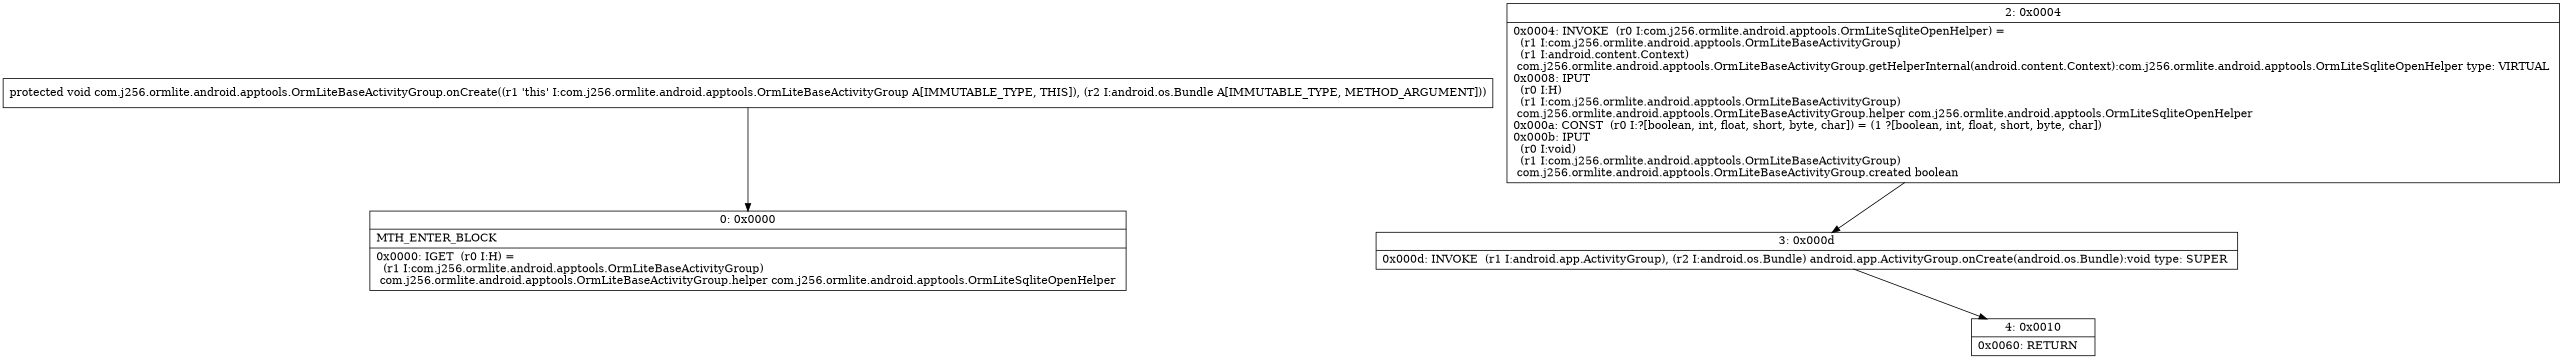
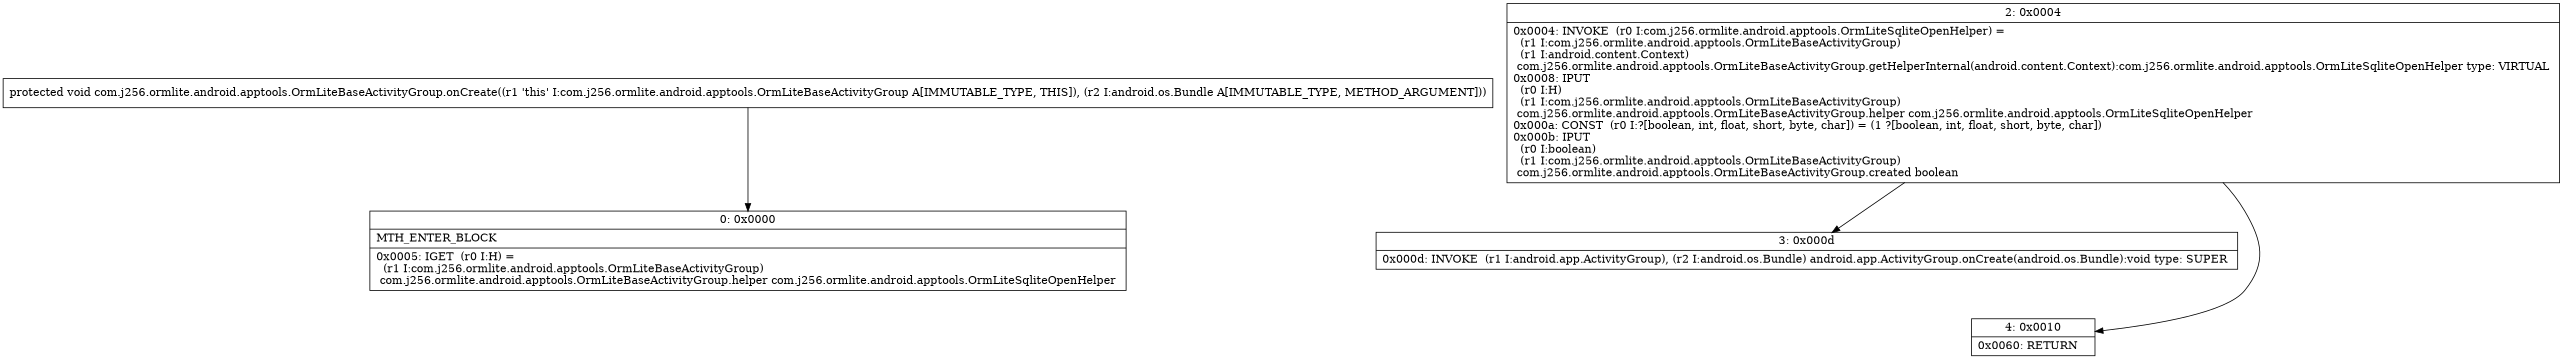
(1545, 149) -> (1555, 149)
(447, 257) -> (447, 257)
(1916, 293) -> (2234, 299)
